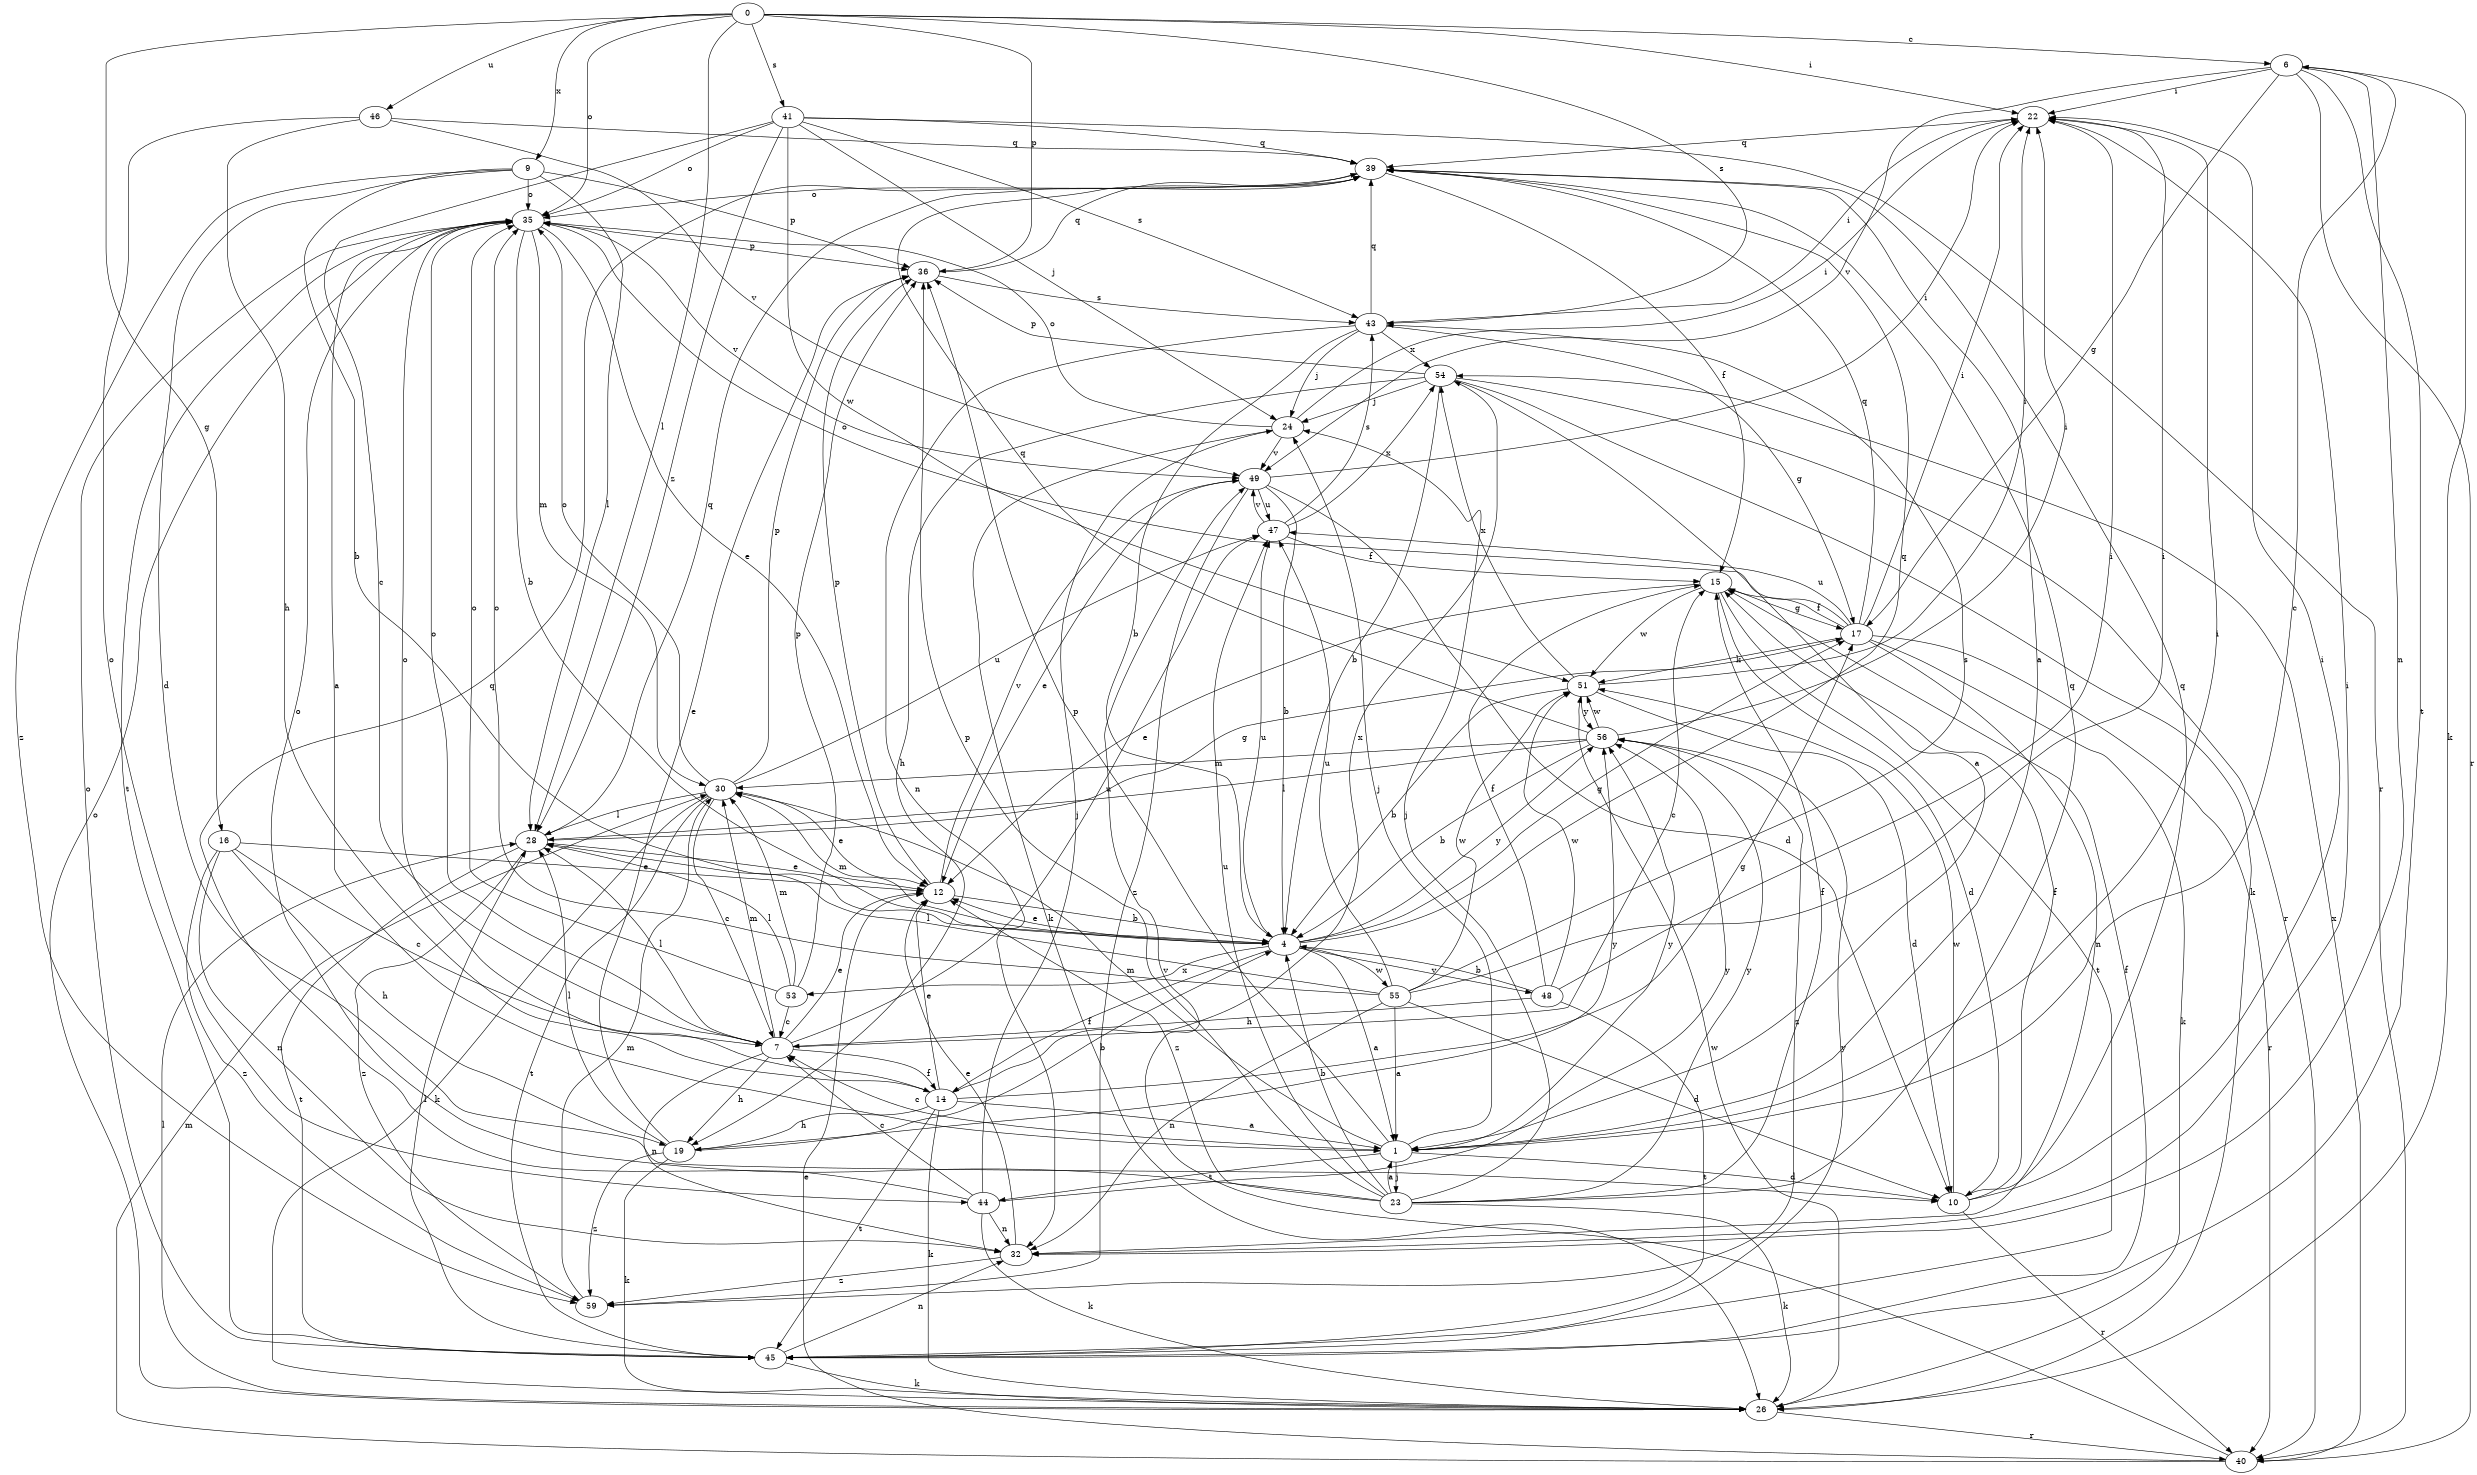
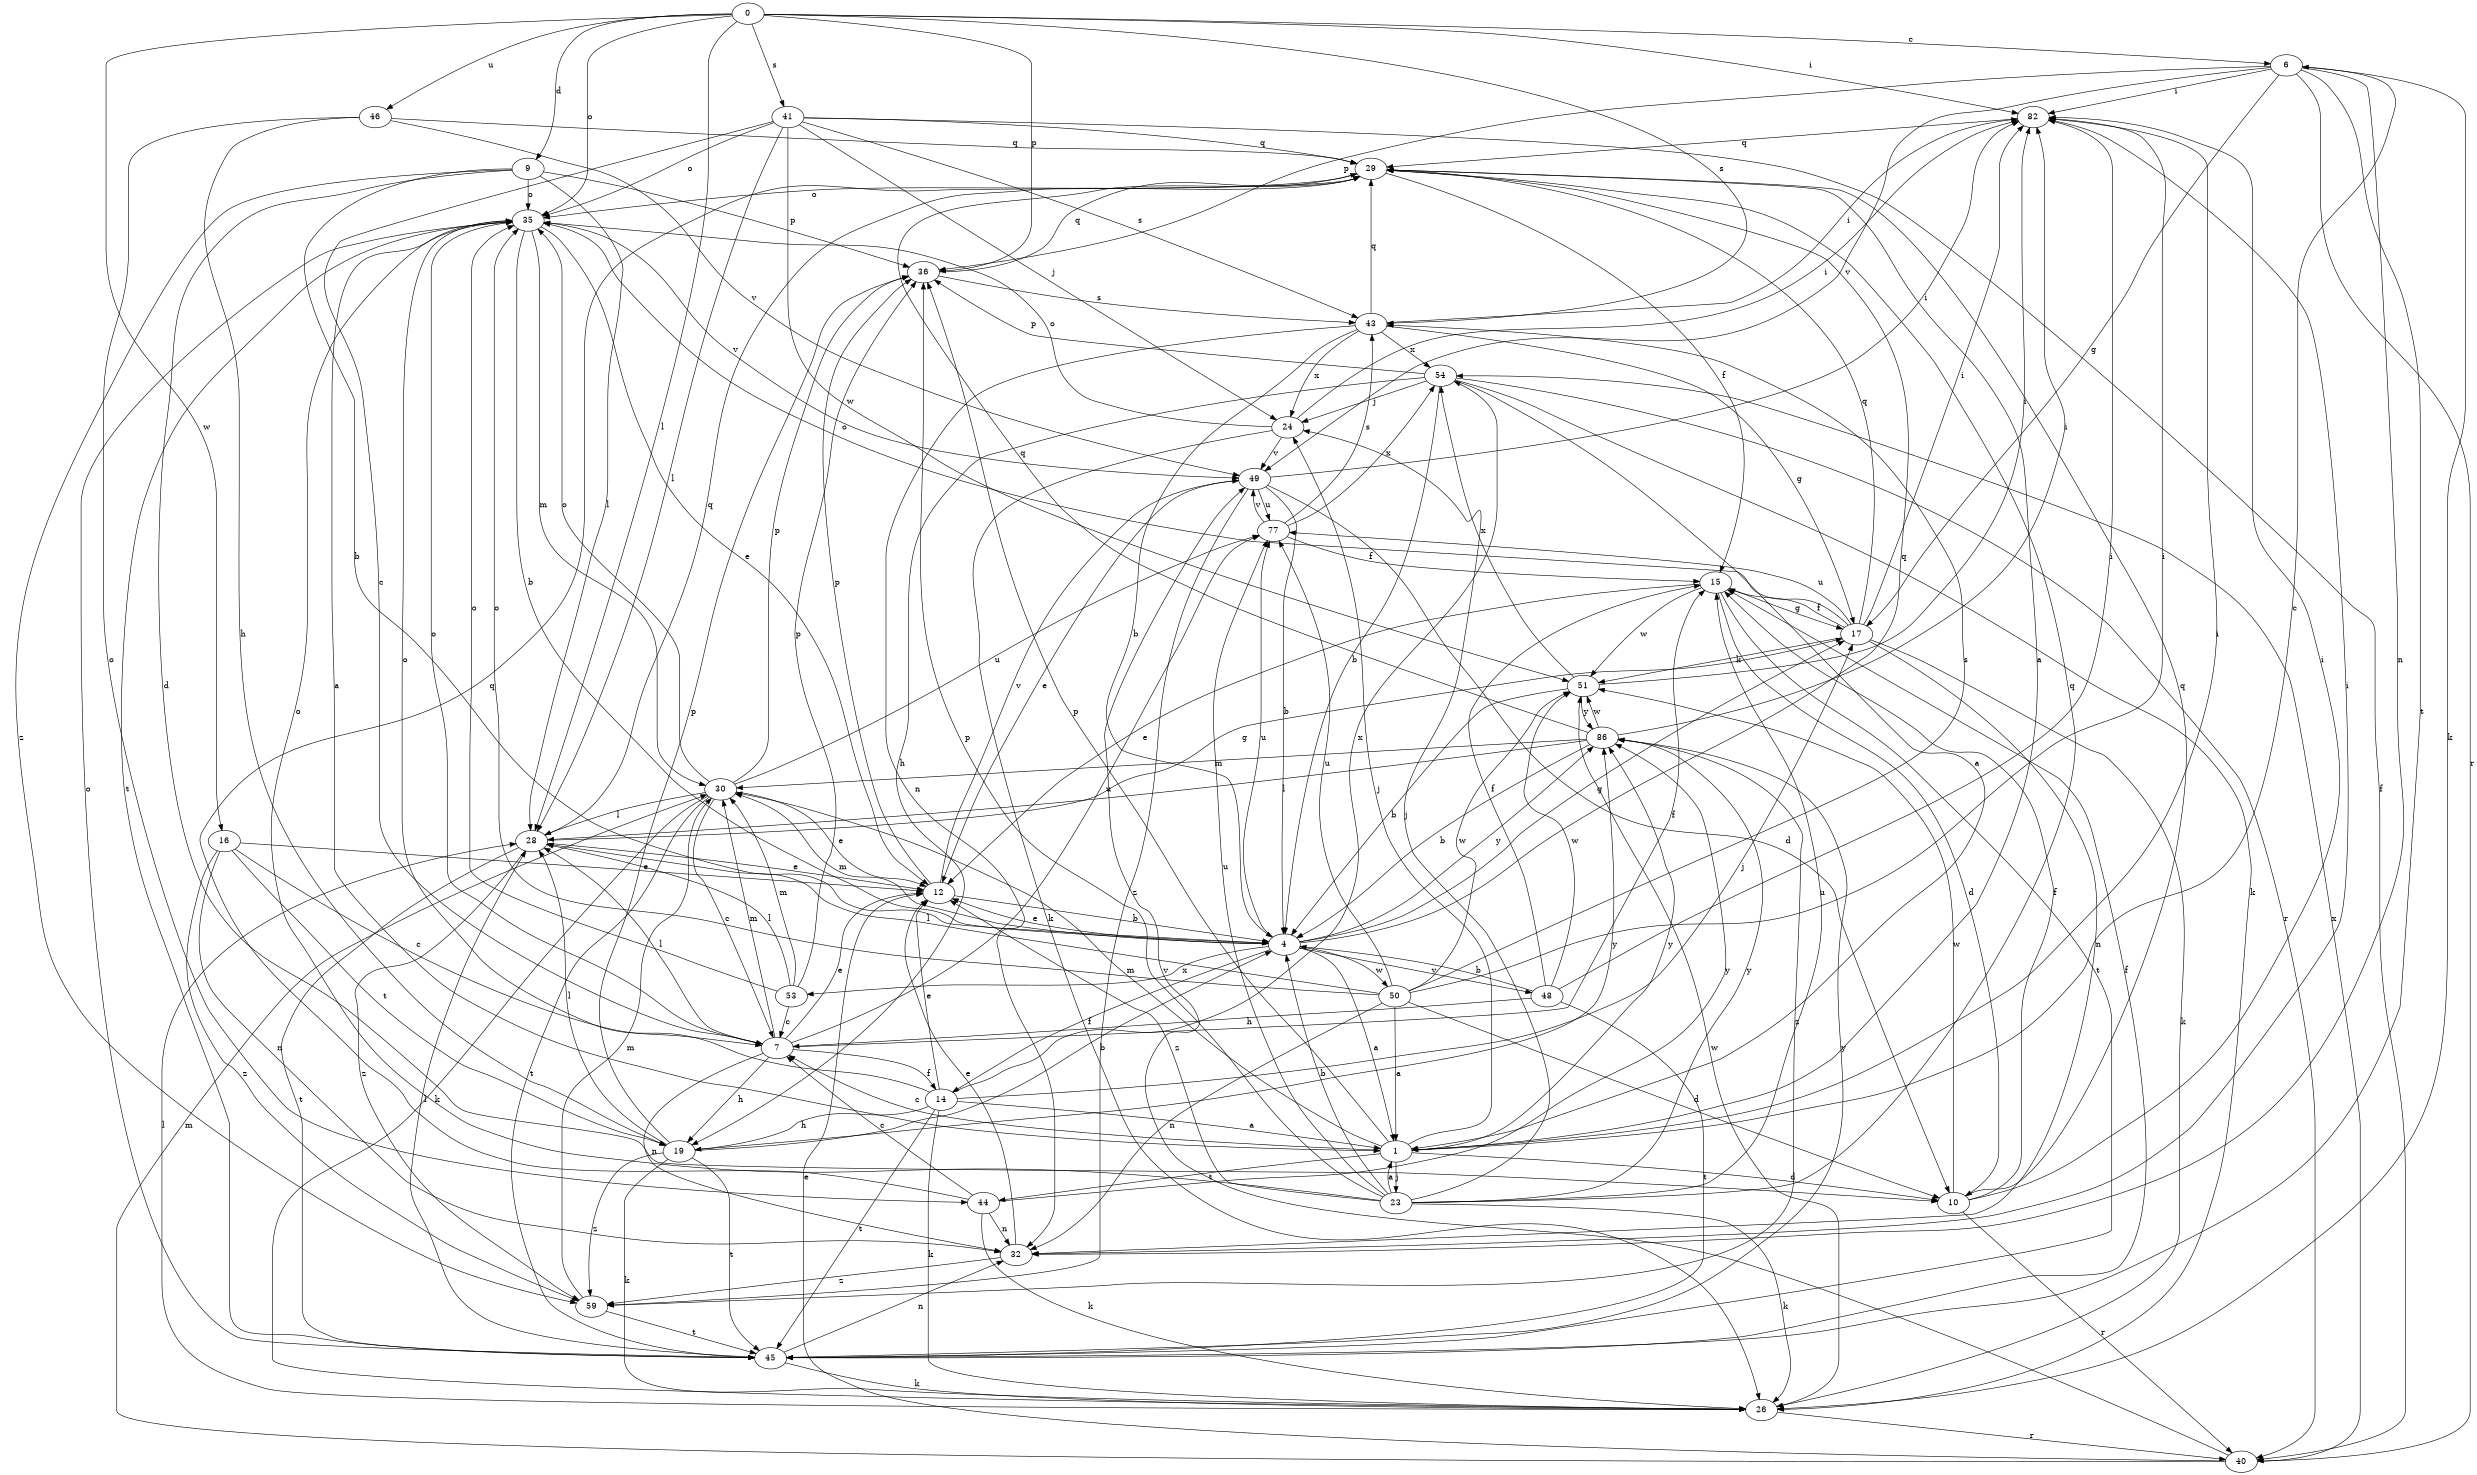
(559, 91) -> (559, 91)
(2033, 117) -> (2033, 117)
(1371, 169) -> (1371, 169)
(723, 246) -> (1598, 111)
(1317, 376) -> (1317, 376)
(207, 427) -> (207, 427)
(673, 479) -> (673, 479)
(1274, 531) -> (1274, 531)
(694, 712) -> (694, 712)
(1602, 738) -> (1602, 738)
(297, 760) -> (242, 671)
(1074, 788) -> none
(2381, 789) -> (2381, 789)
(1674, 815) -> (1674, 815)
(1898, 837) -> none
(1743, 867) -> (1743, 867)
(1823, 893) -> (1823, 893)
(2256, 934) -> none
(385, 996) -> (385, 996)
(1395, 996) -> (1395, 996)
none -> (730, 1249)
none -> (678, 1332)
(187, 1388) -> none
